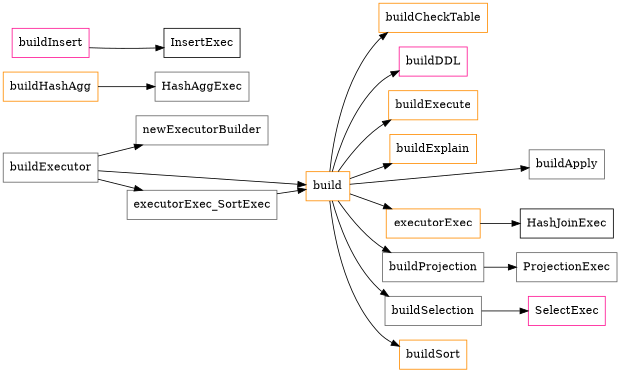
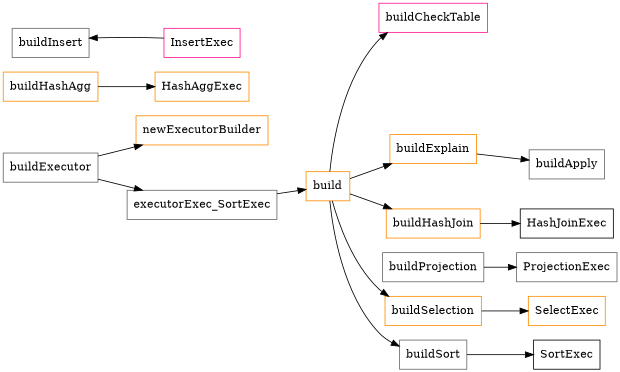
(433, 18) -> (433, 18)
(51, 43) -> (51, 43)
(202, 43) -> (202, 43)
(122, 48) -> (131, 37)
(433, 62) -> none
(202, 87) -> (202, 87)
(433, 105) -> none
(202, 130) -> (202, 130)
(435, 176) -> (499, 157)
(198, 178) -> none
(433, 223) -> (433, 223)
(359, 227) -> none
(433, 311) -> (433, 311)
(567, 311) -> (567, 311)
(433, 355) -> (433, 355)
none -> (567, 355)
